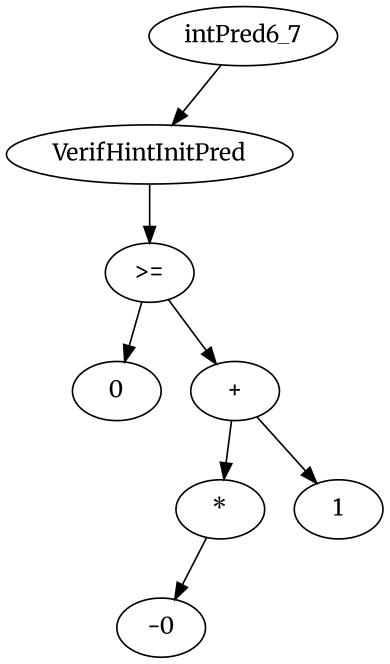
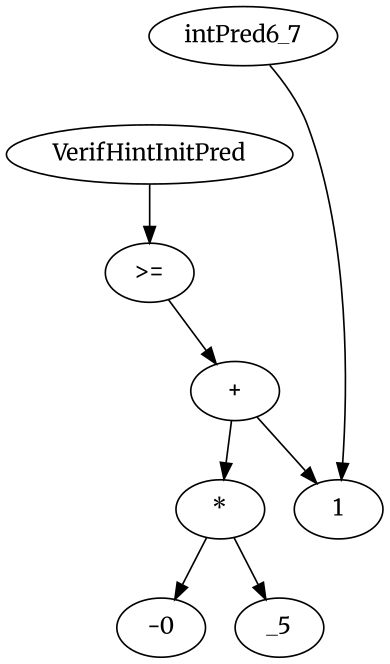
(202, 88) -> (338, 257)
(117, 391) -> none
none -> (279, 628)
